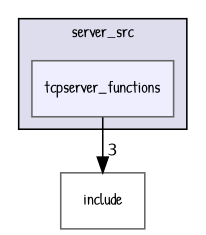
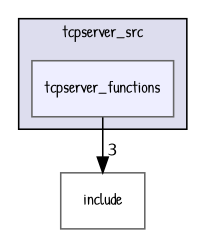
(103, 33) -> (103, 33)
